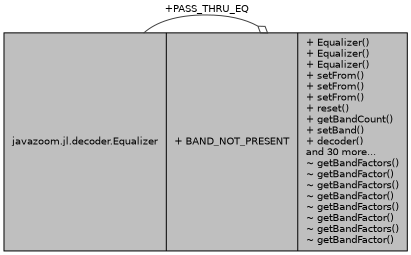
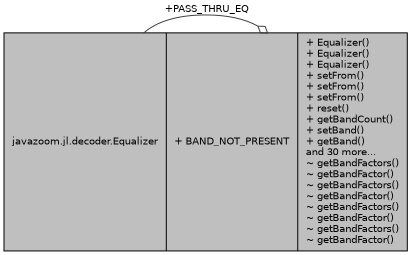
(335, 141) -> (336, 141)
